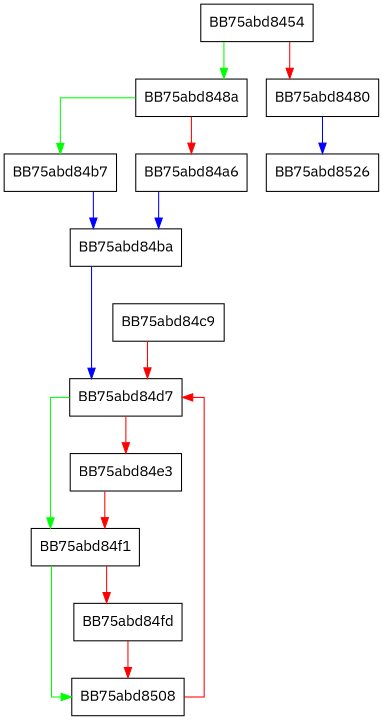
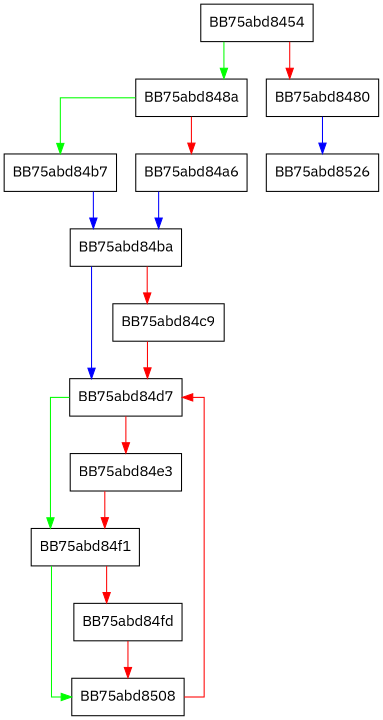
none -> (147, 280)
